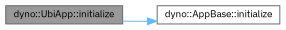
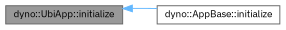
(135, 21) -> (145, 8)
